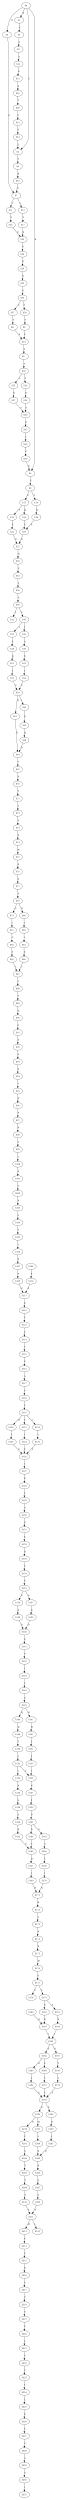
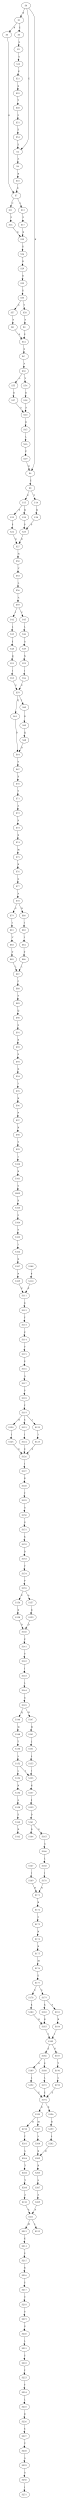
(12, 17) -> (14, 27)
(19, 626) -> (12, 626)
(31, 1851) -> none
none -> (31, 2004)
